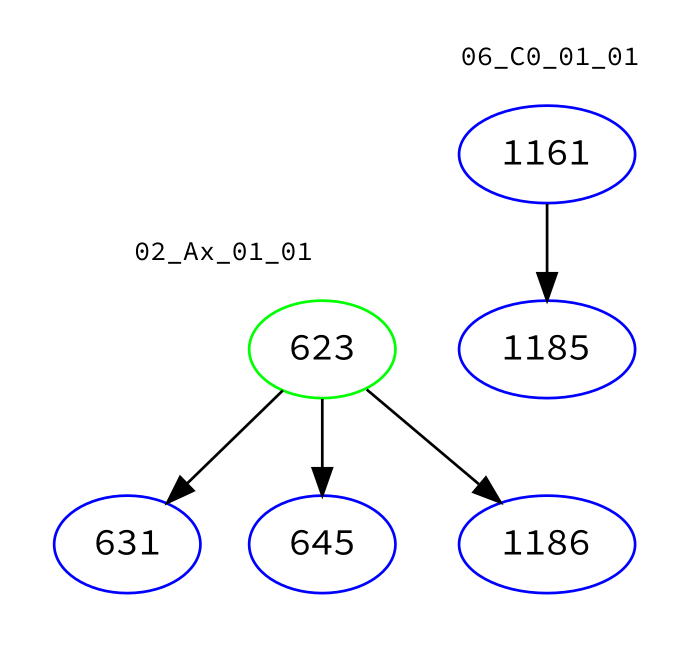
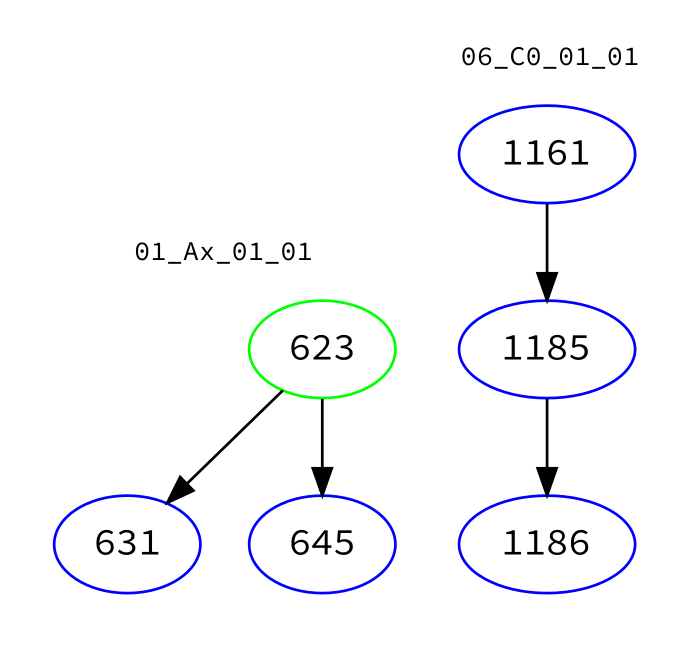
(225, 253) -> (225, 253)
(400, 418) -> (547, 434)
